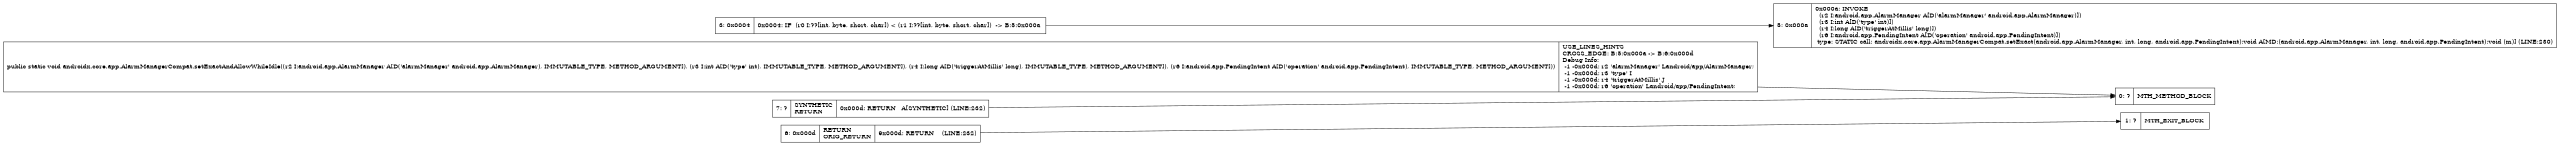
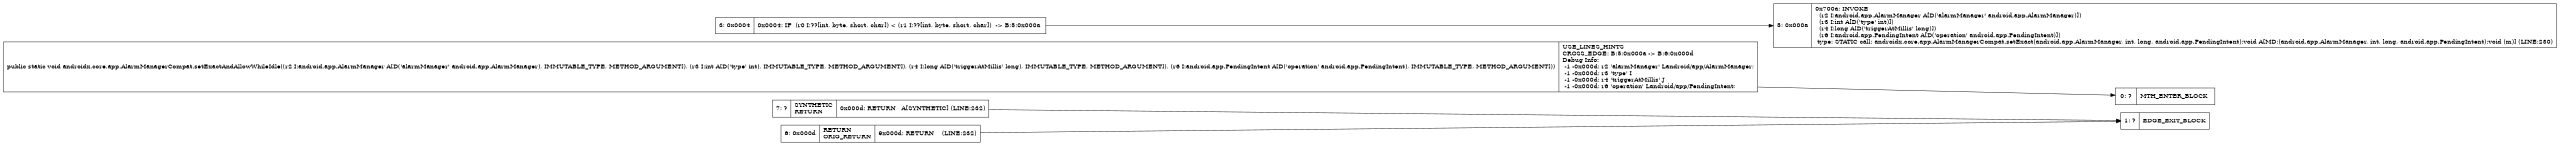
(1844, 9) -> (1844, 9)
(2174, 96) -> (2174, 96)
(1550, 102) -> (1553, 115)
(2174, 121) -> (2174, 121)
